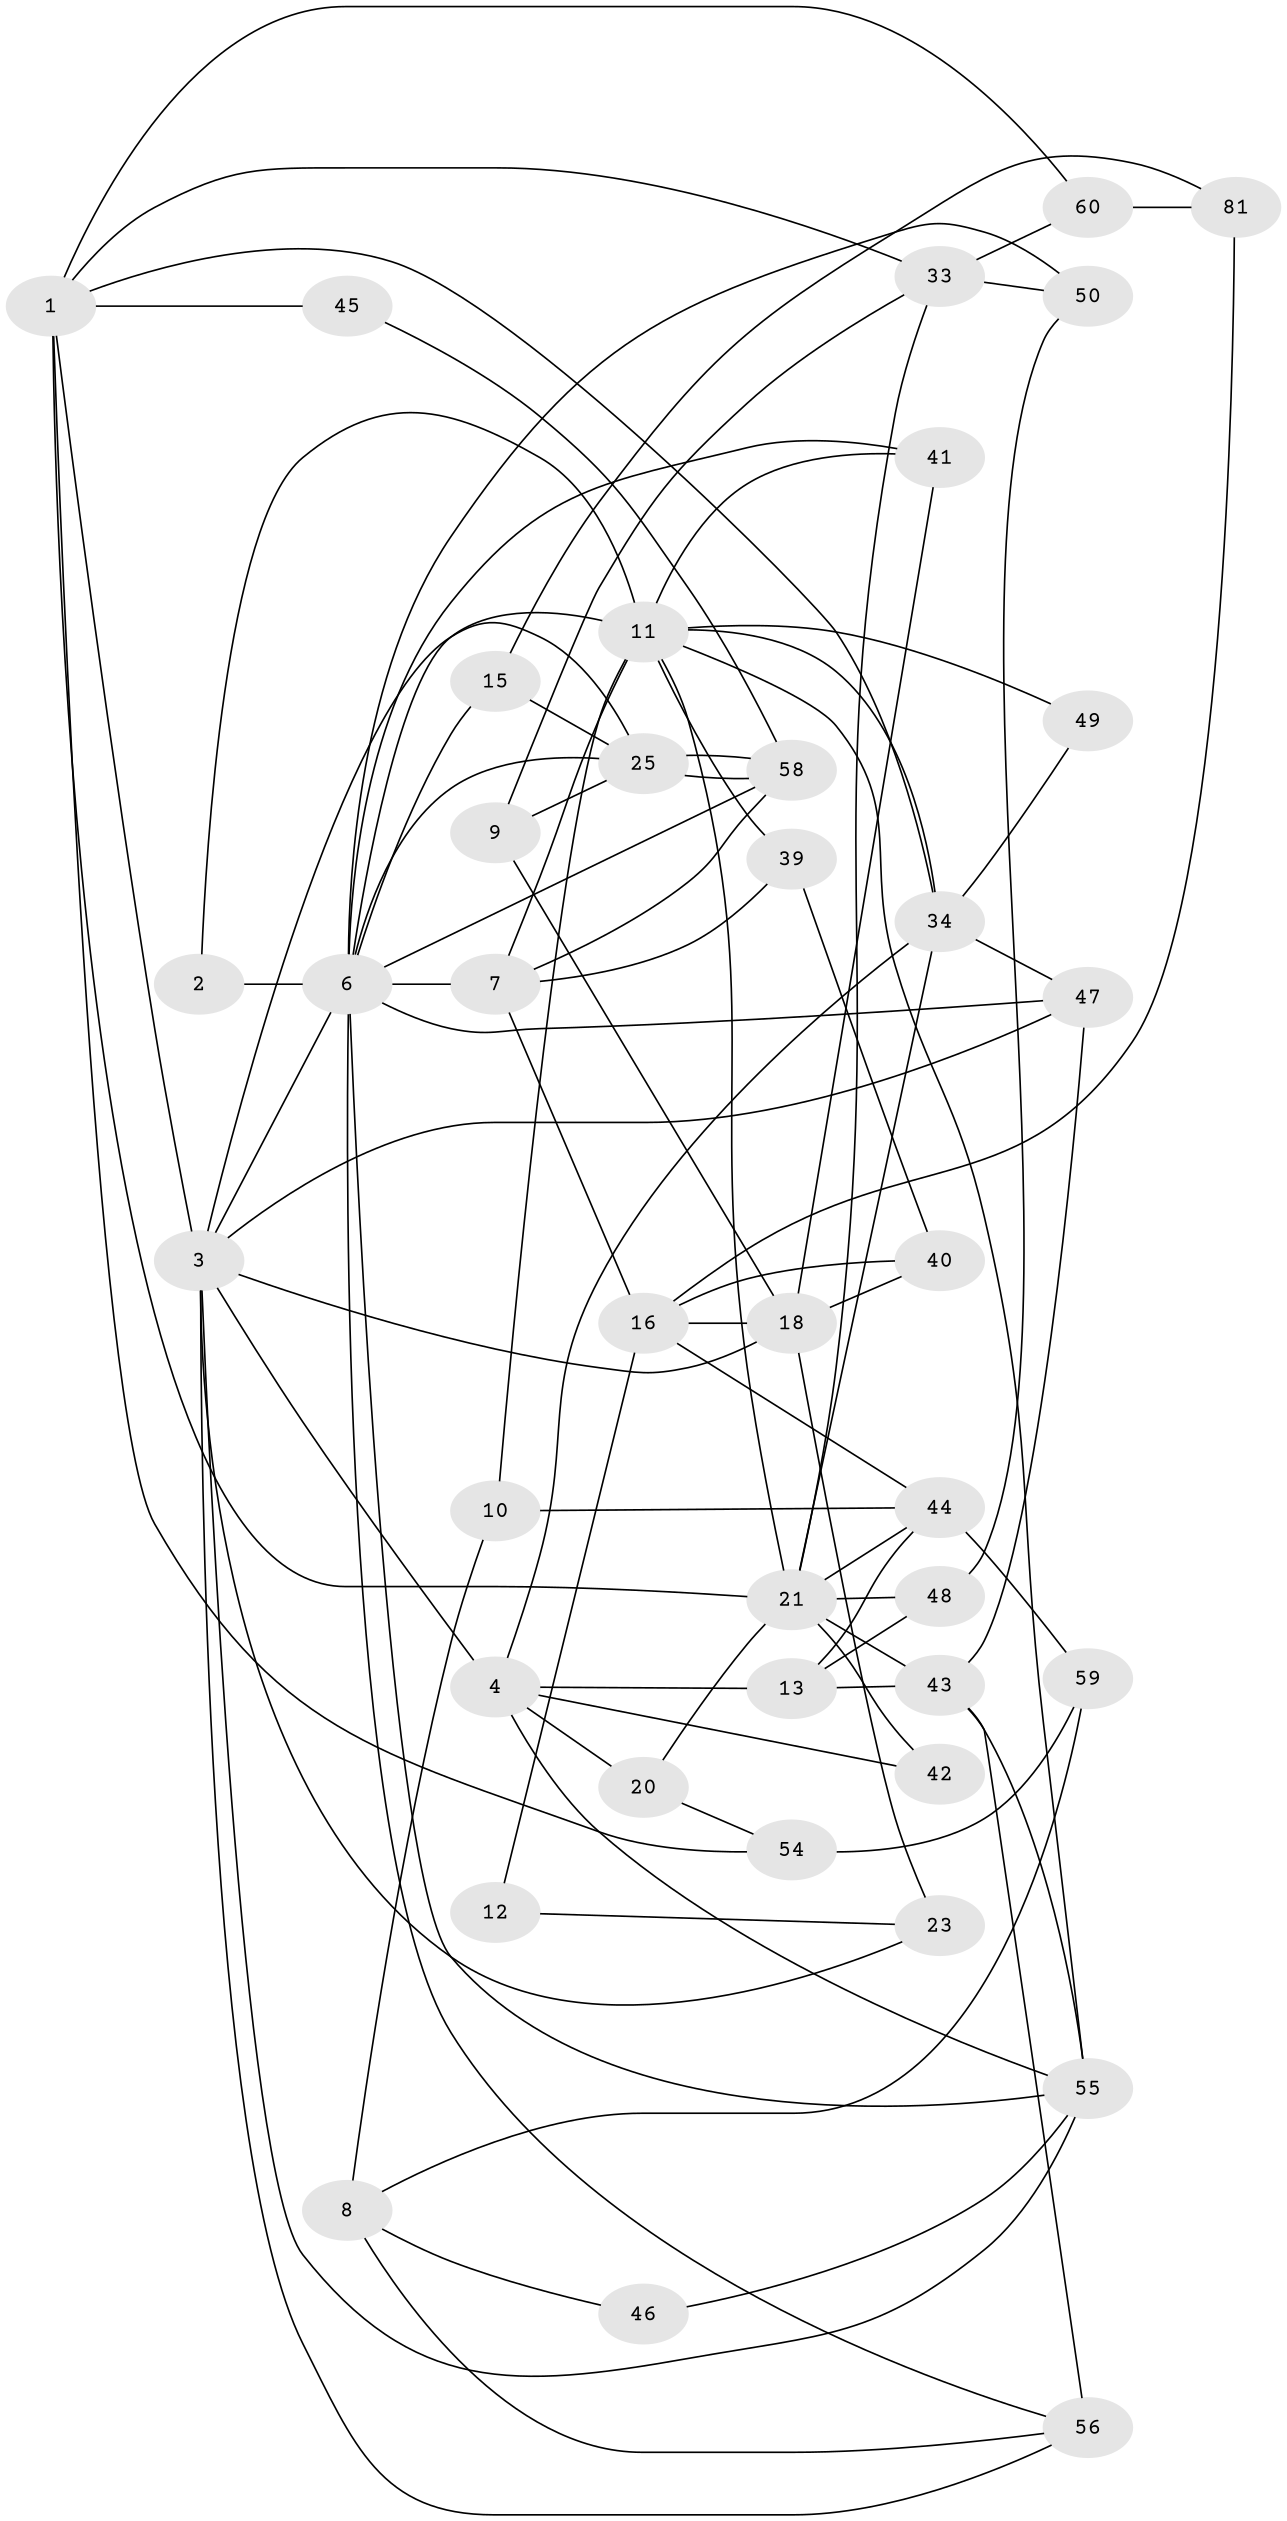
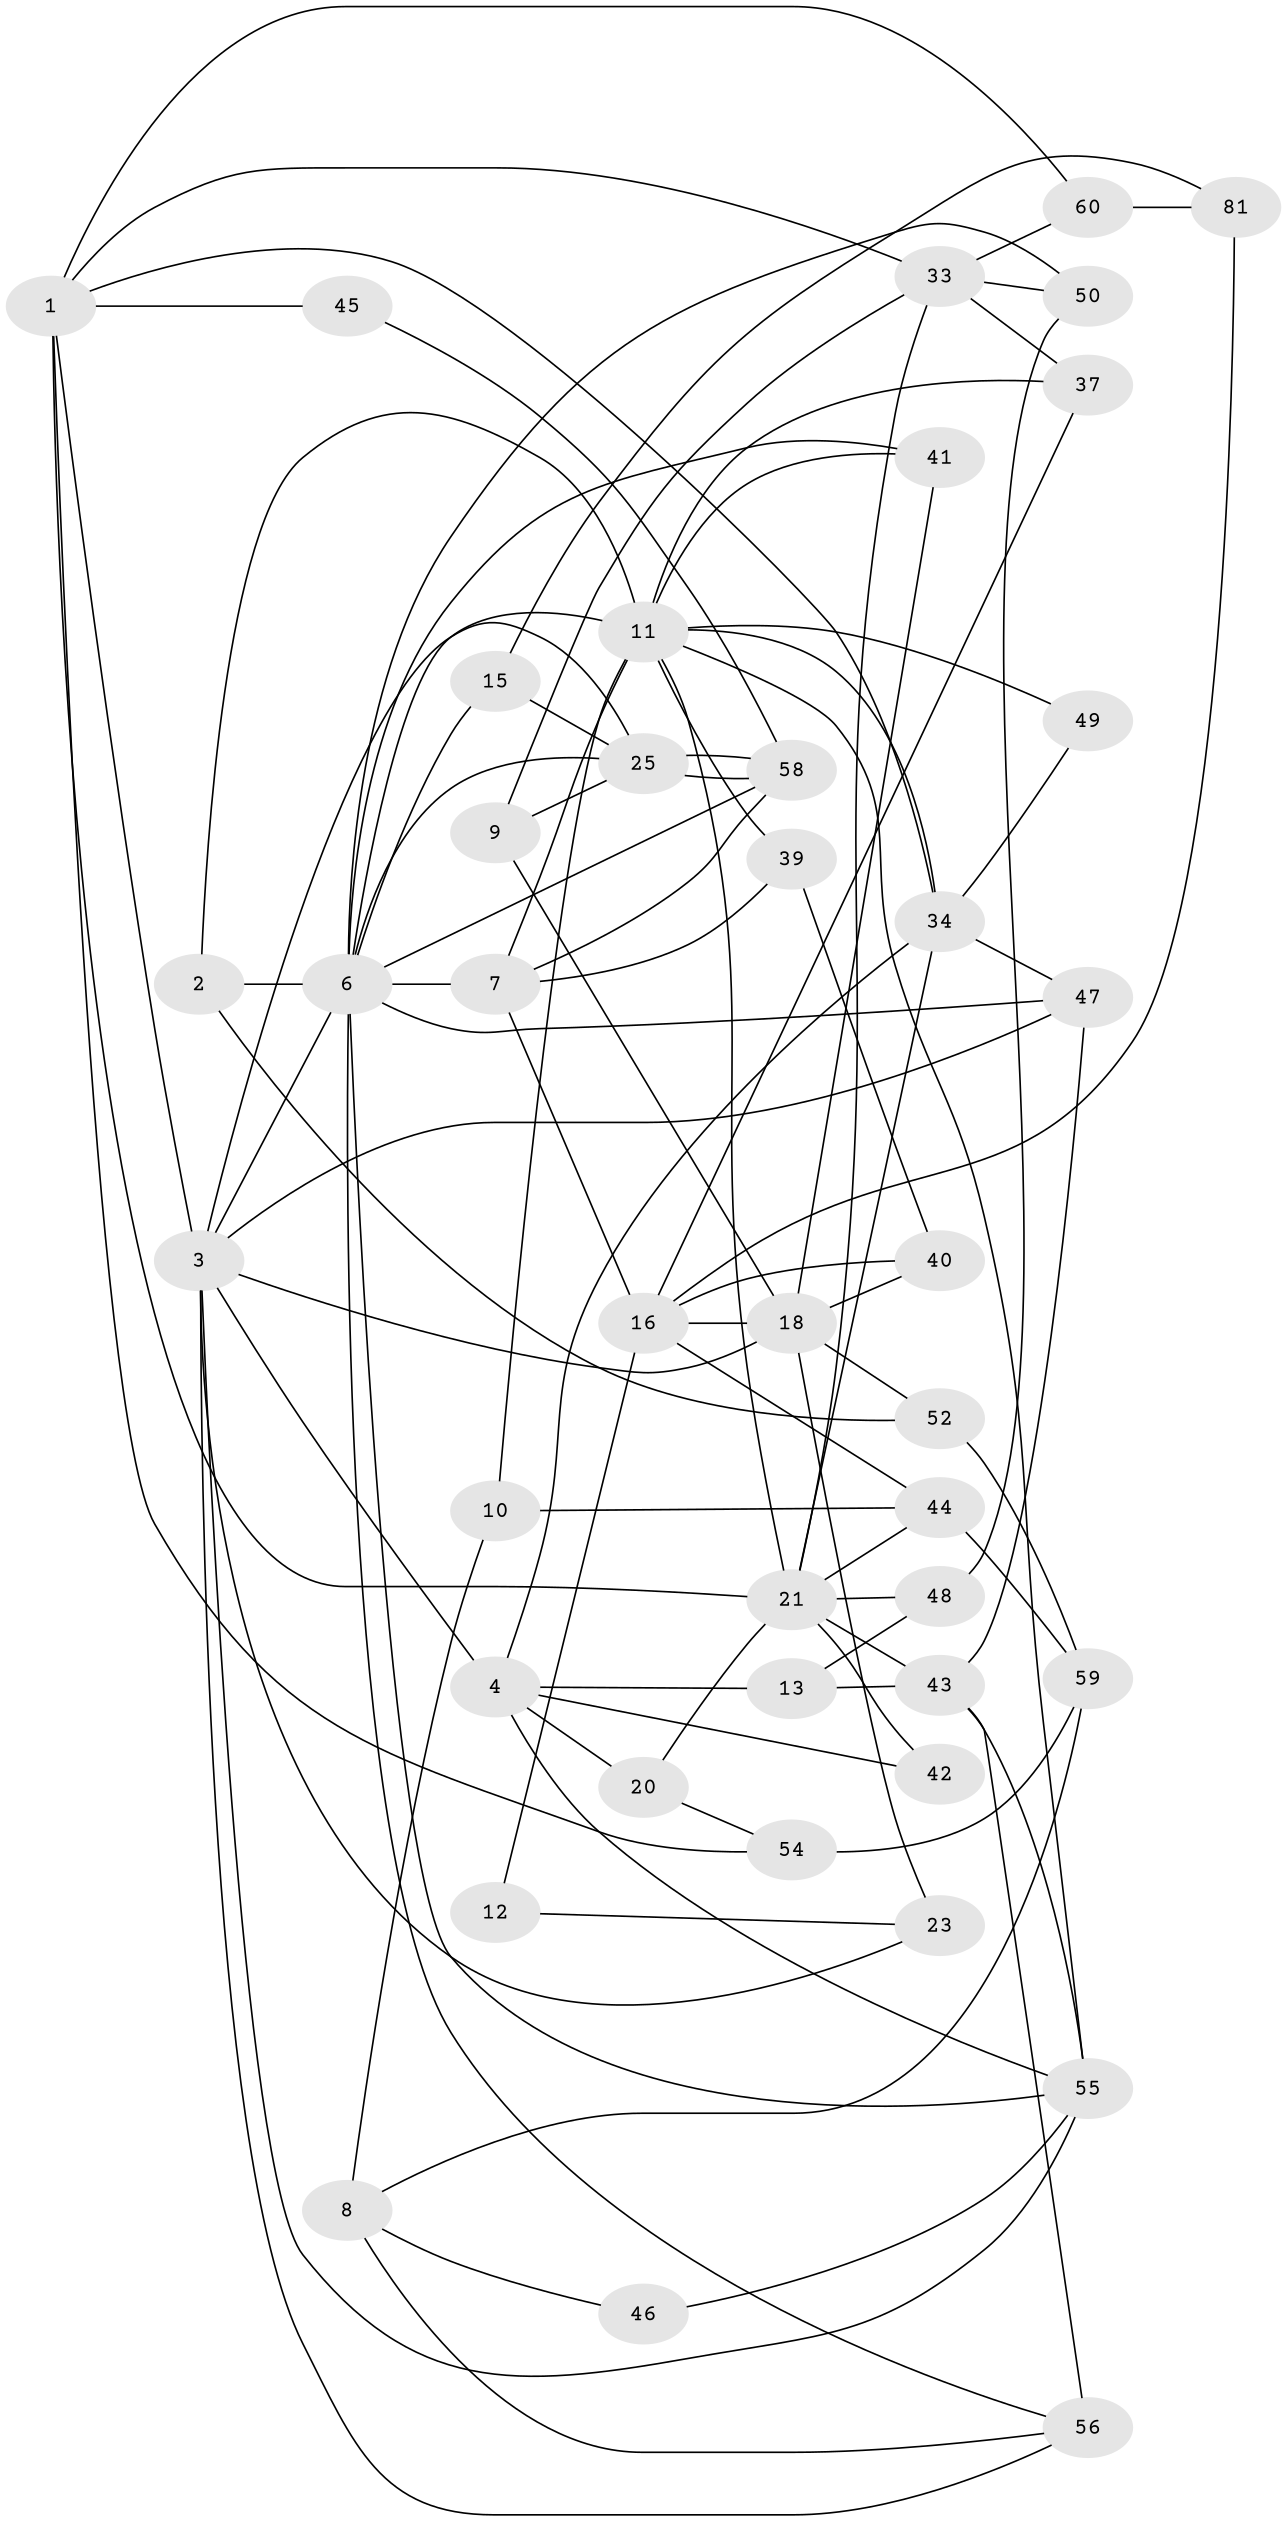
none -> (1088, 385)
none -> (940, 1419)
(860, 1609) -> none
